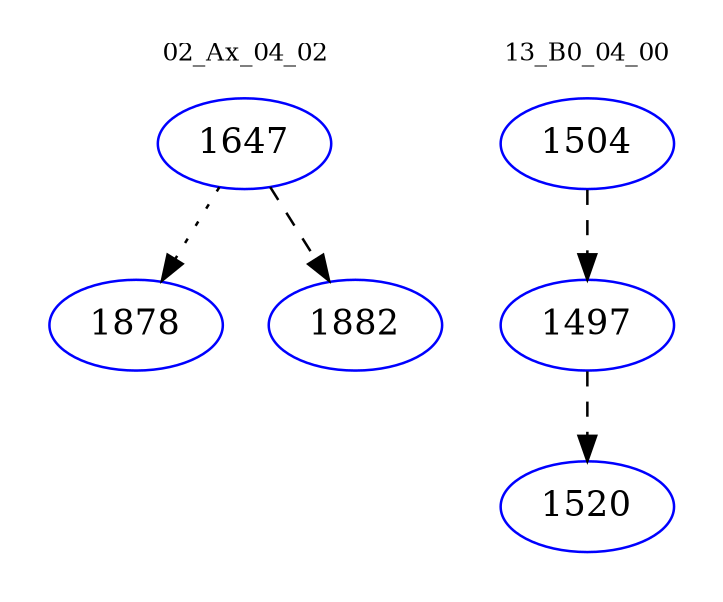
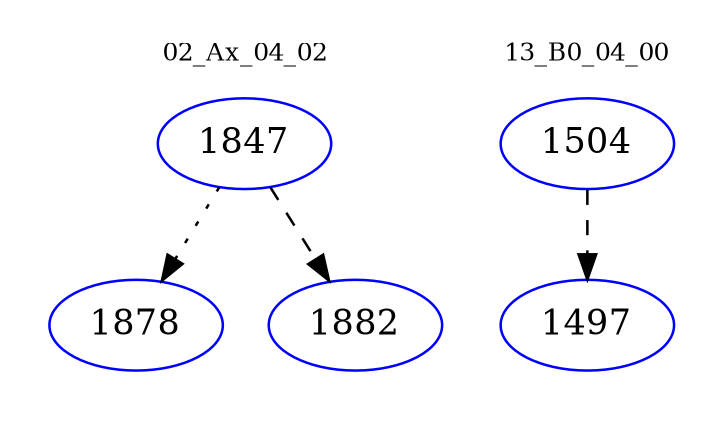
(245, 144) -> (245, 144)
(587, 507) -> none
